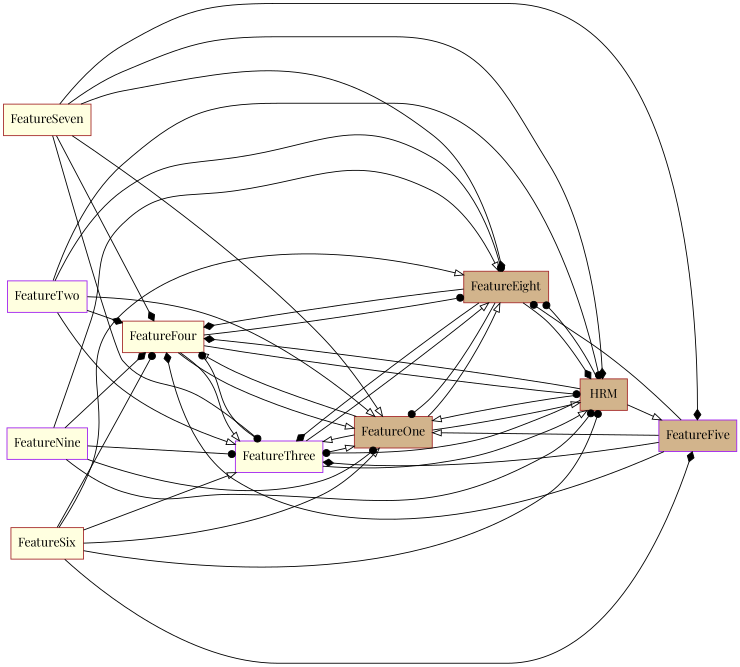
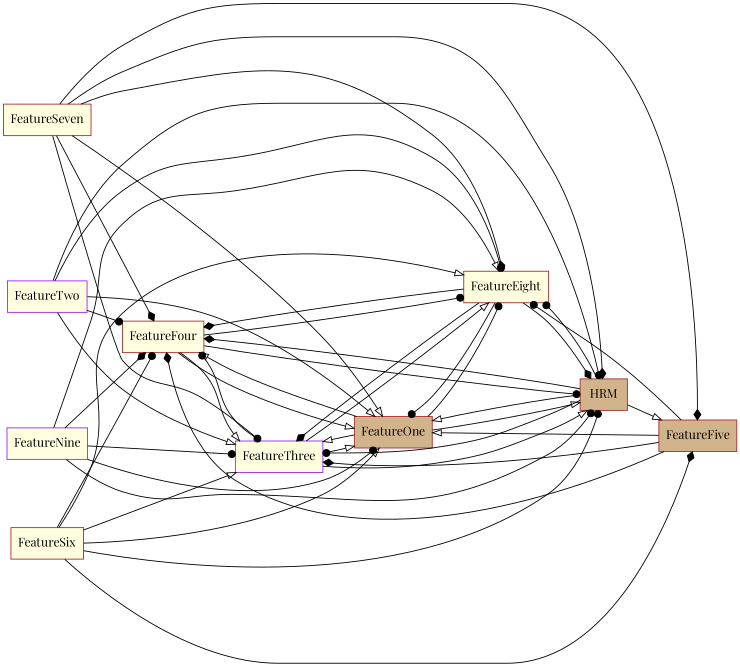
(506, 287) -> (506, 287)
(100, 315) -> (100, 315)
(468, 364) -> (469, 363)
(698, 436) -> (698, 436)
